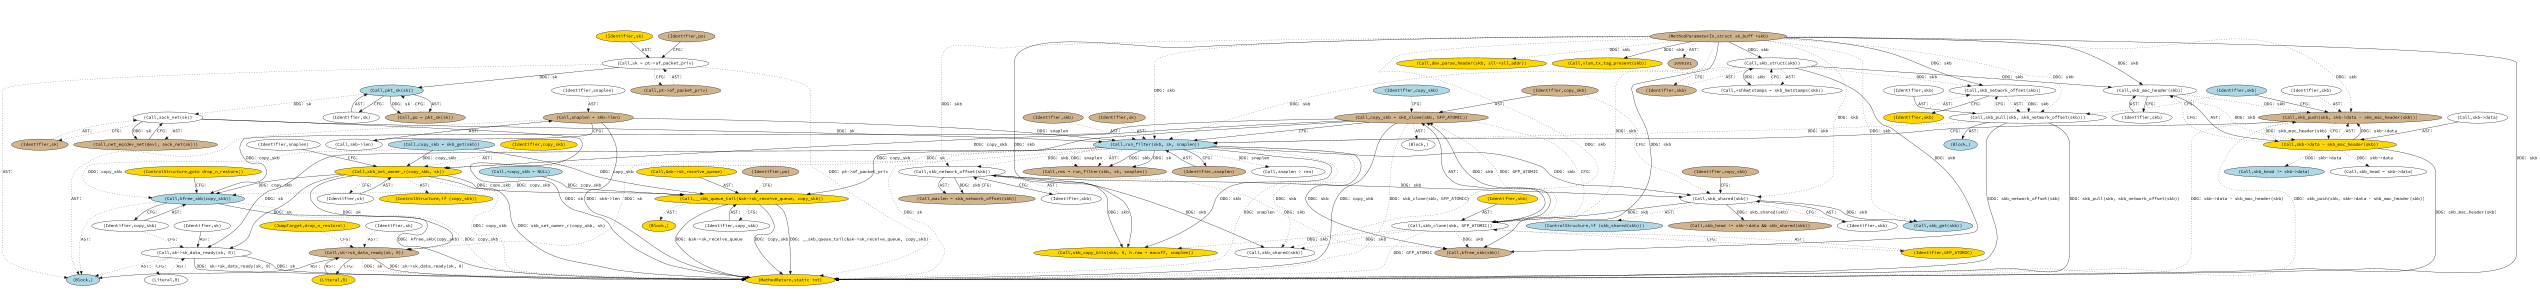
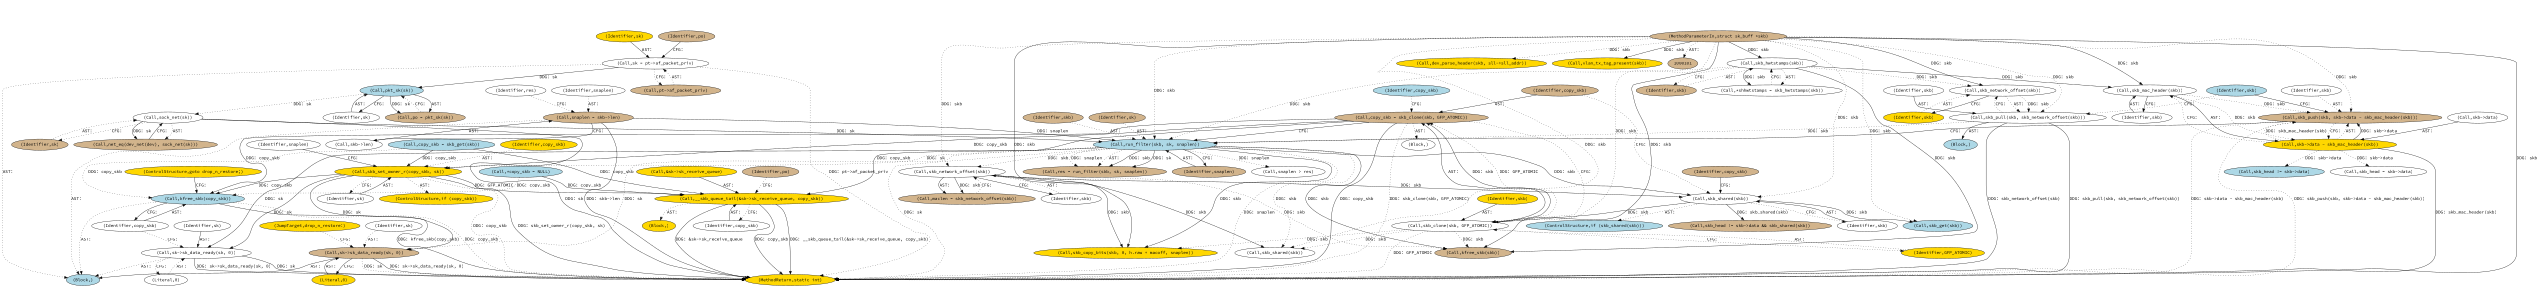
(1772, 63) -> (1772, 63)
none -> (516, 91)
(494, 185) -> (494, 185)
